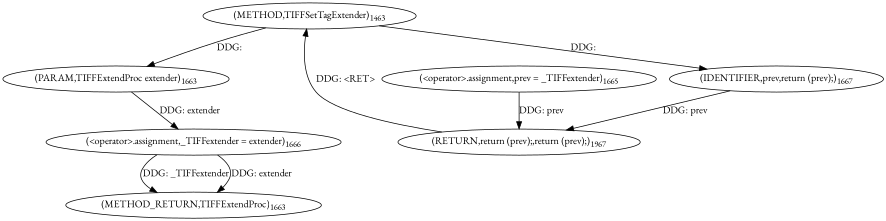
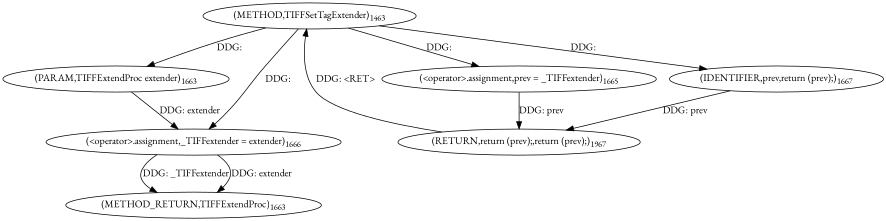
none -> (410, 46)
none -> (257, 77)
